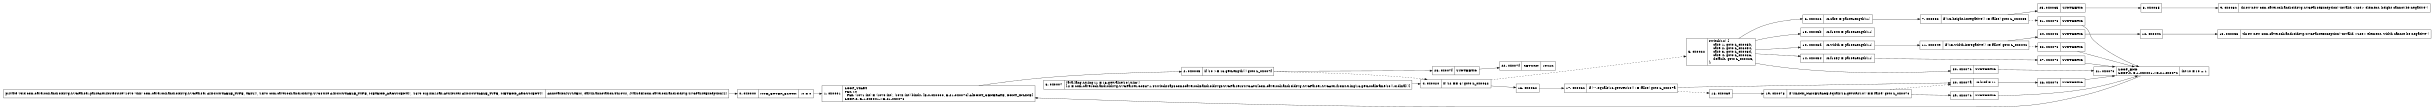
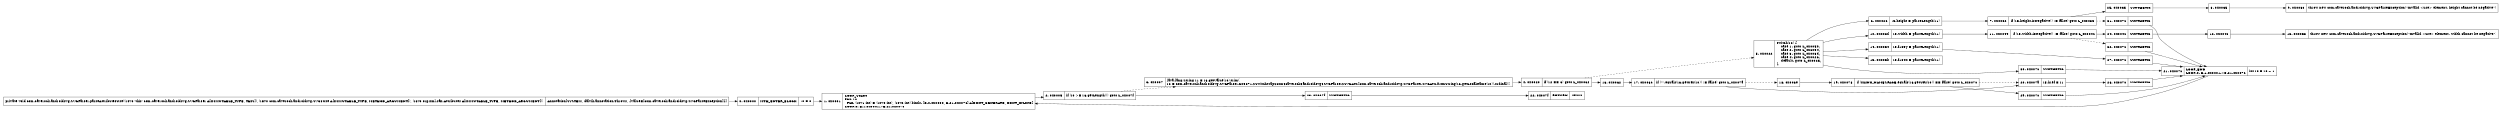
(1848, 19) -> (1916, 21)
(1349, 74) -> (1147, 89)
